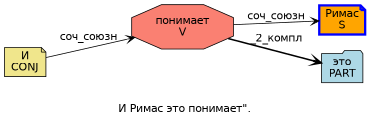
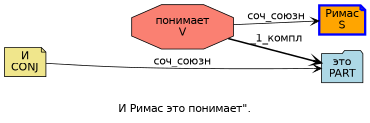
(276, 39) -> (276, 39)
(86, 48) -> (180, 68)
